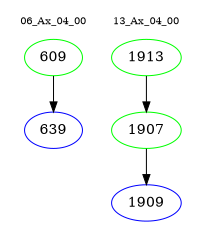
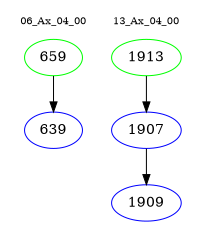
(54, 58) -> (54, 58)
(146, 130) -> (146, 130)
